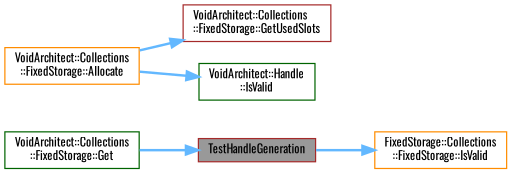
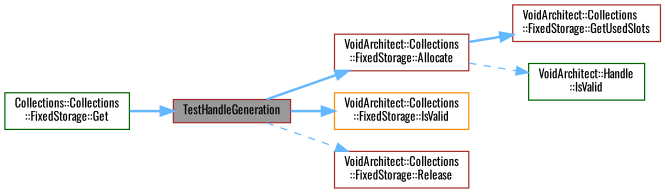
(72, 66) -> (402, 52)
(163, 74) -> (493, 67)
none -> (301, 87)
(72, 150) -> (67, 111)
(441, 150) -> (402, 111)
none -> (402, 170)
